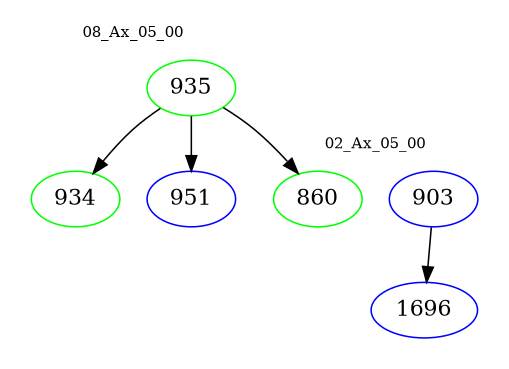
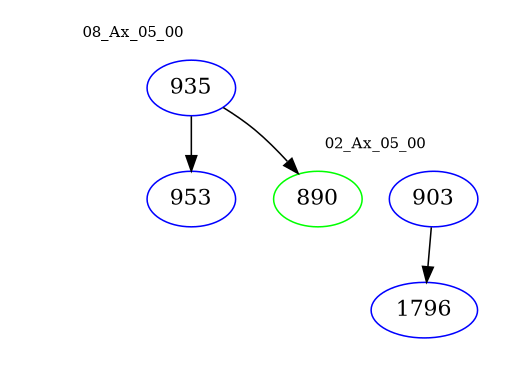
(191, 88) -> (191, 88)
(76, 199) -> none
(191, 199) -> (191, 199)
(318, 199) -> (318, 199)
(424, 310) -> (424, 310)
